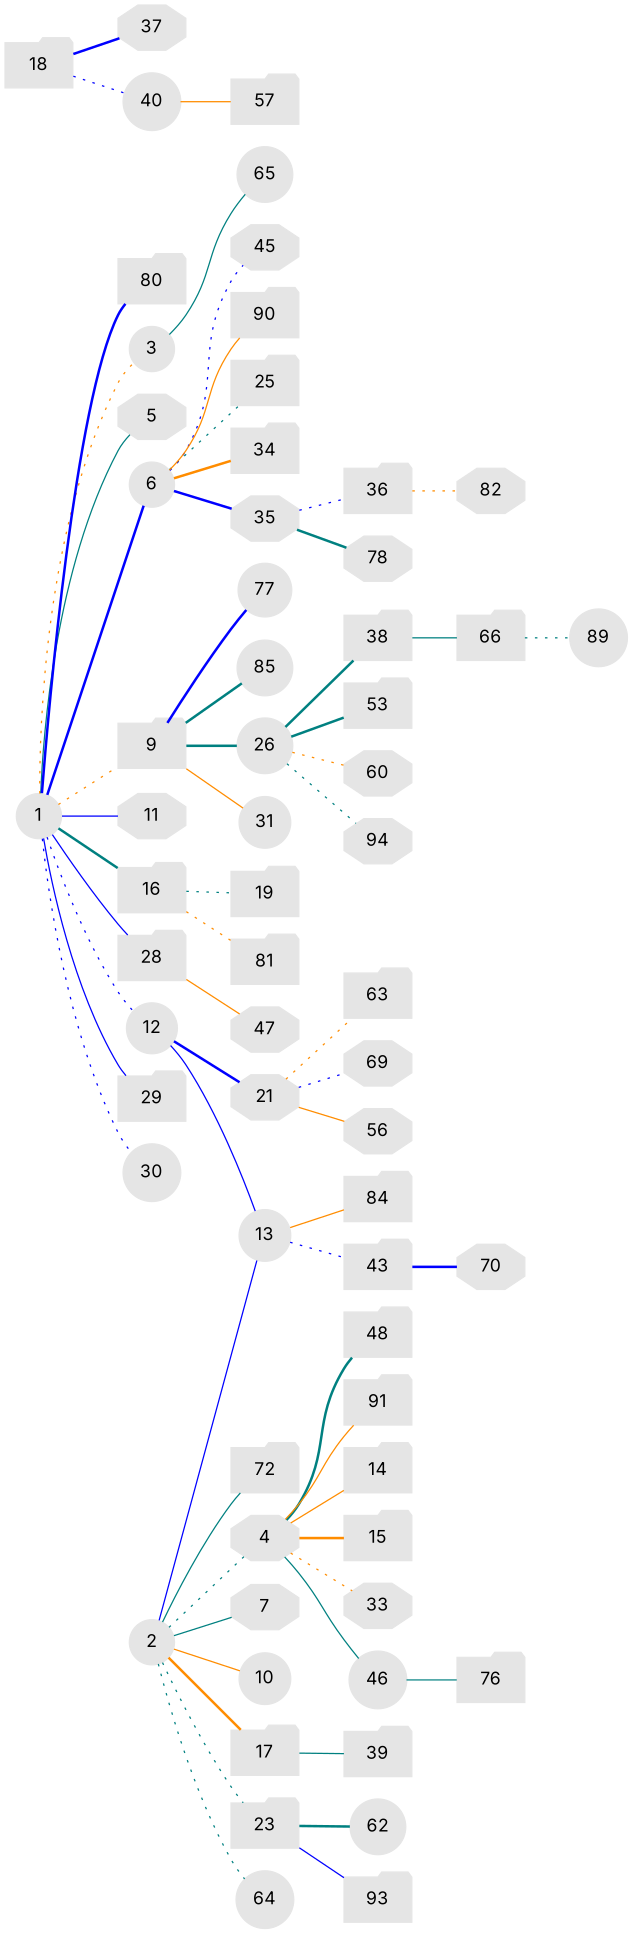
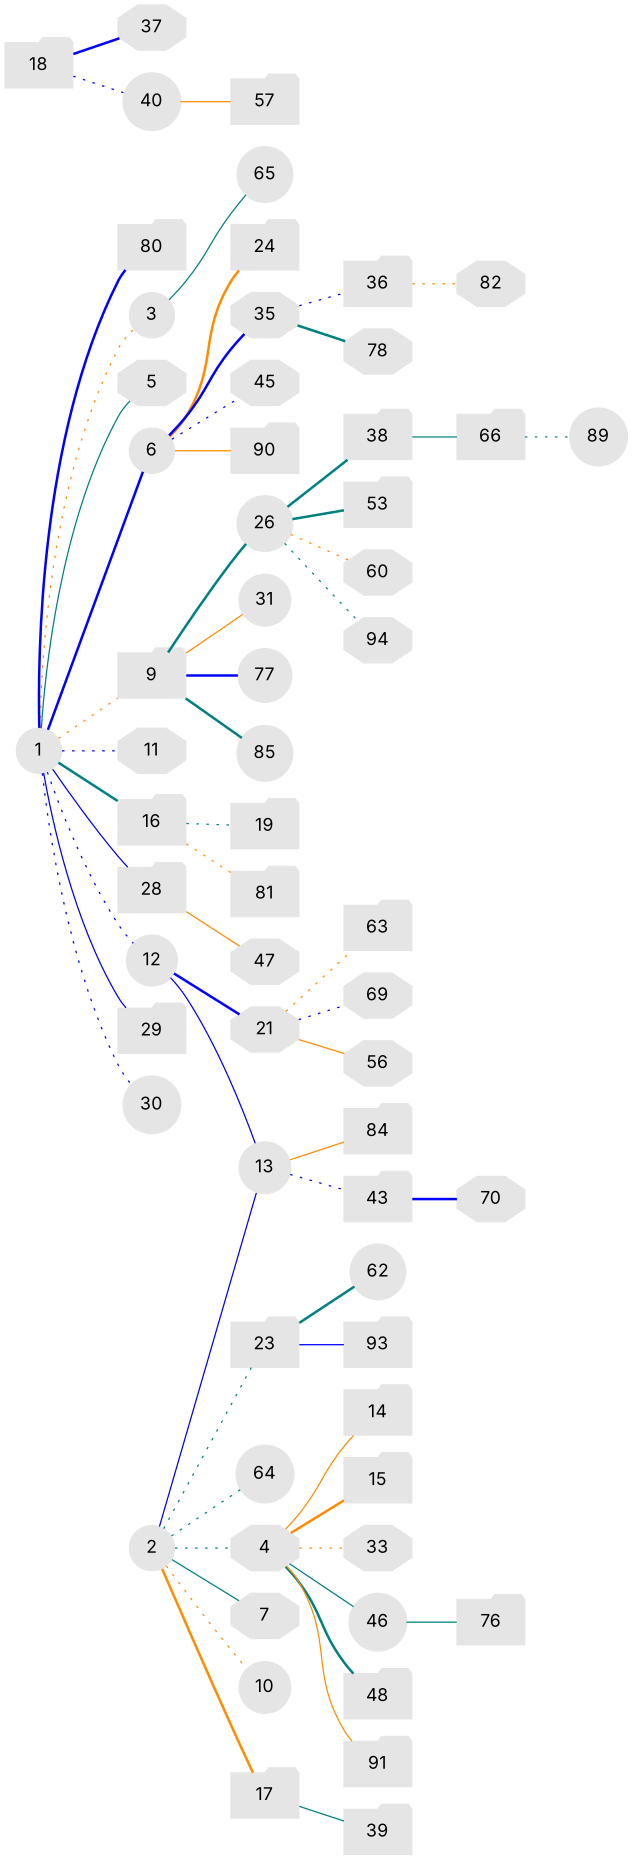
(265, 383) -> none
(265, 451) -> (265, 247)
(90, 816) -> (90, 751)
(265, 1470) -> none
(207, 1660) -> (206, 1618)
